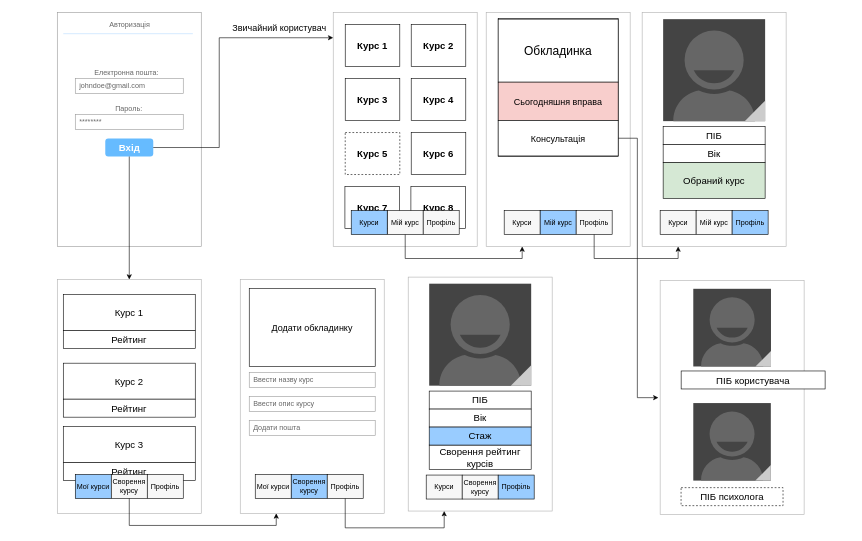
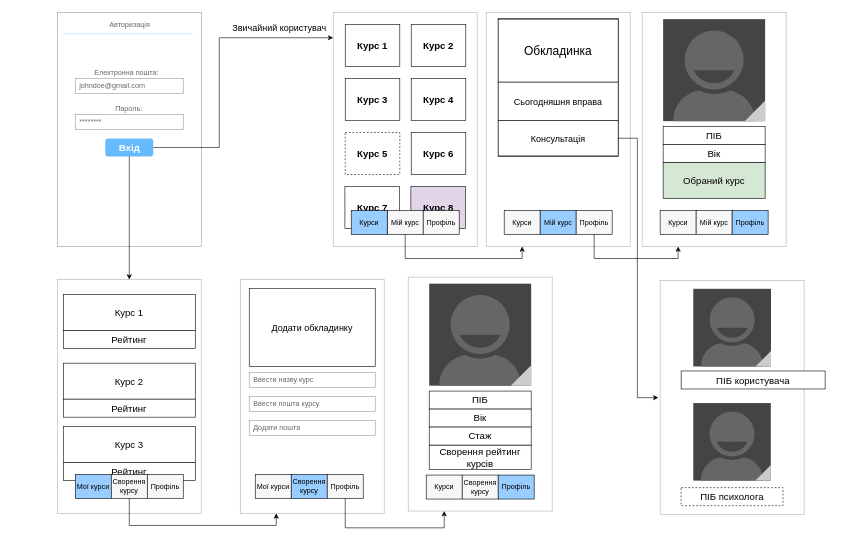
(558, 101) -> (558, 101)
(438, 207) -> (438, 207)
(286, 404) -> (288, 404)
(480, 436) -> (480, 436)
